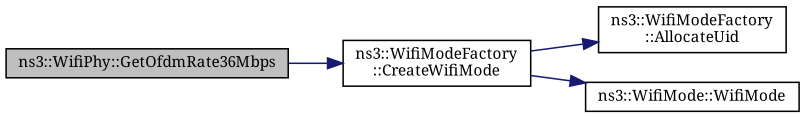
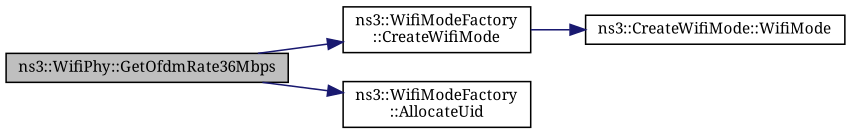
(557, 48) -> (295, 87)
(692, 97) -> (715, 30)
